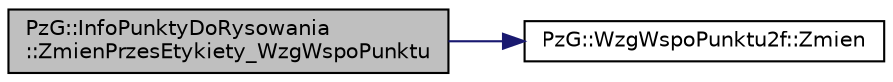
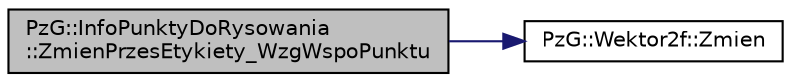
(704, 41) -> (654, 41)
